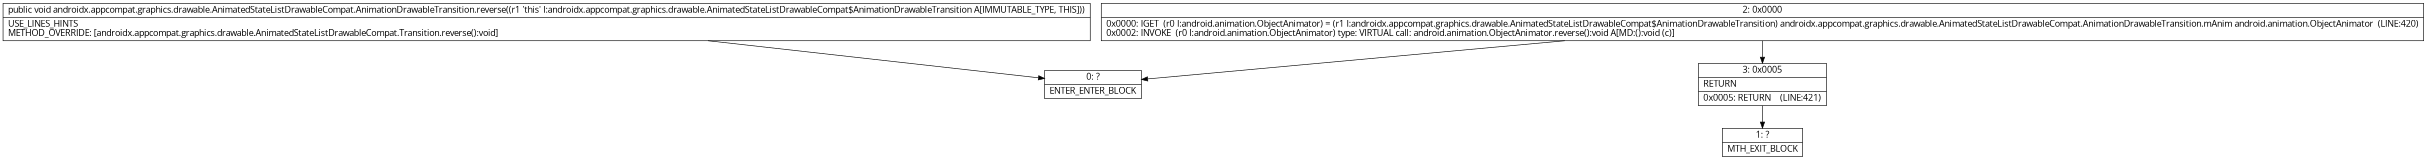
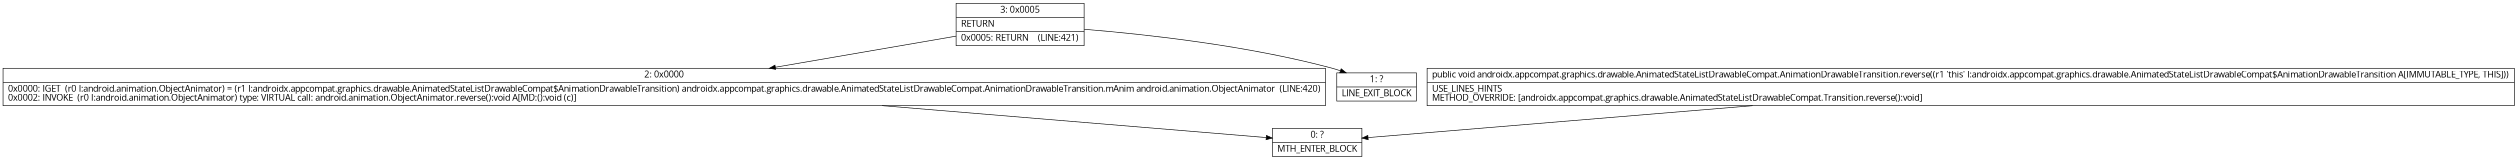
(1762, 49) -> (866, 52)
(1093, 91) -> (1317, 149)
(1762, 149) -> (1377, 94)
